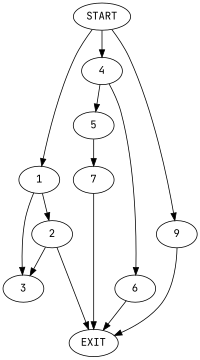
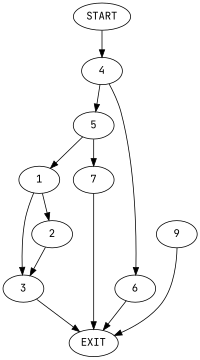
(61, 92) -> (69, 150)
(151, 118) -> none
(71, 285) -> (55, 313)
